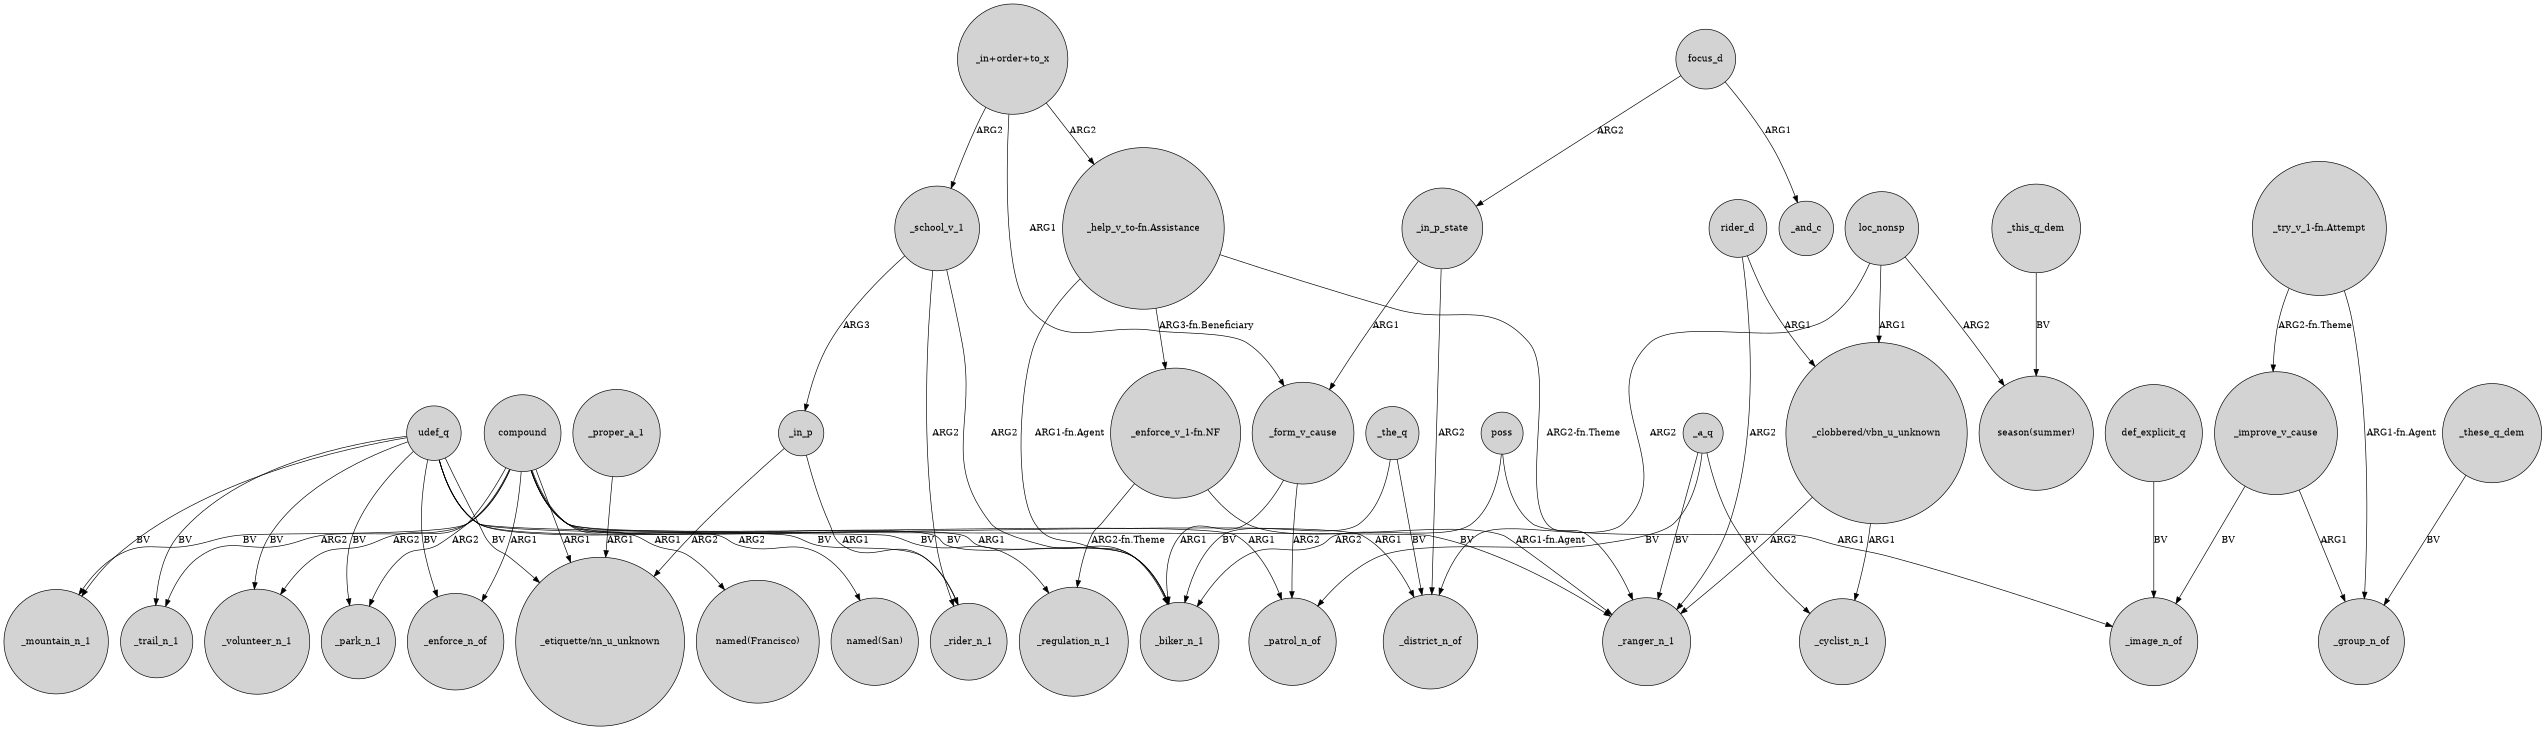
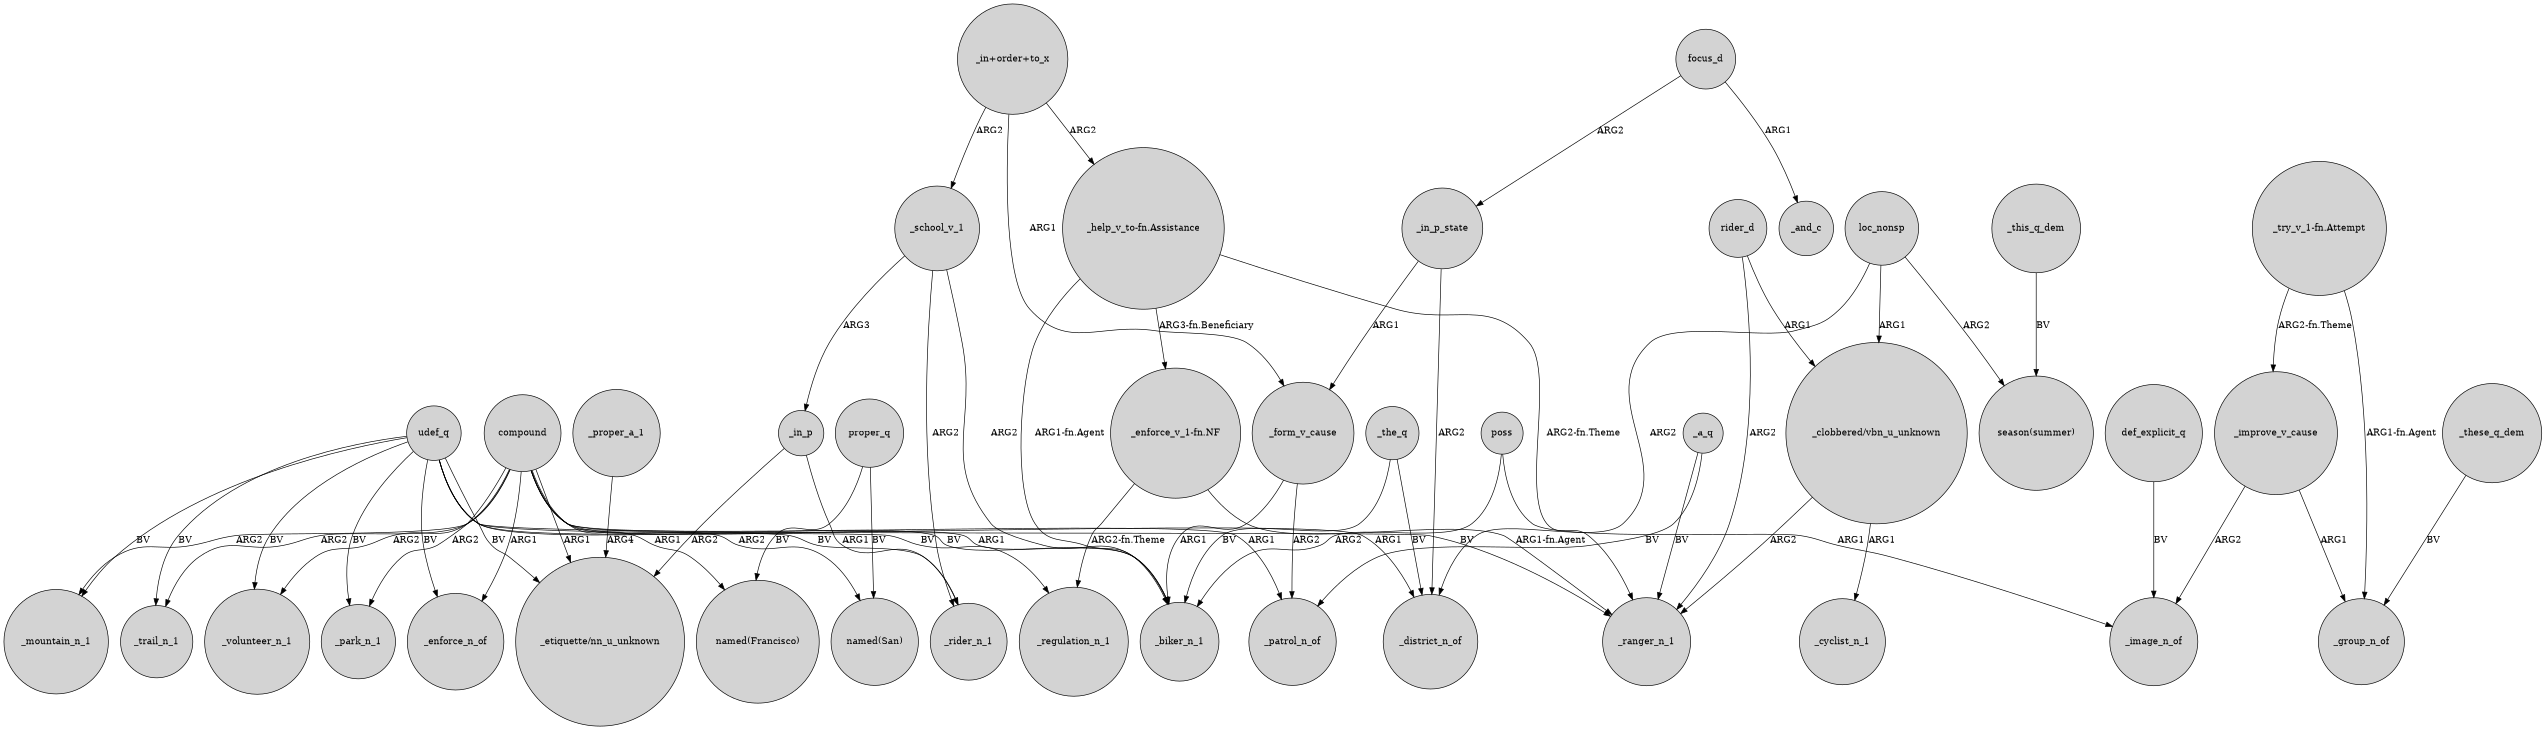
none -> (869, 433)
(1743, 539) -> none
(250, 540) -> (250, 540)
(621, 540) -> (621, 540)
(2228, 540) -> (2228, 540)
